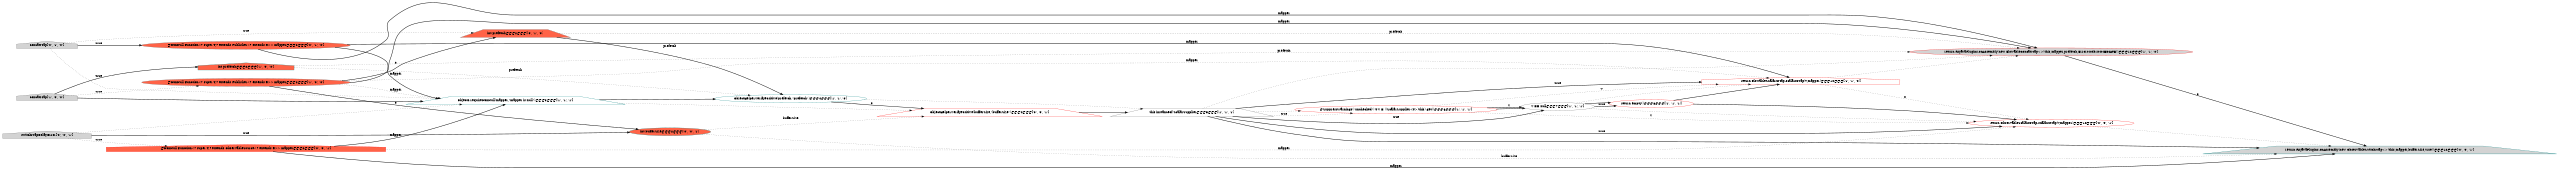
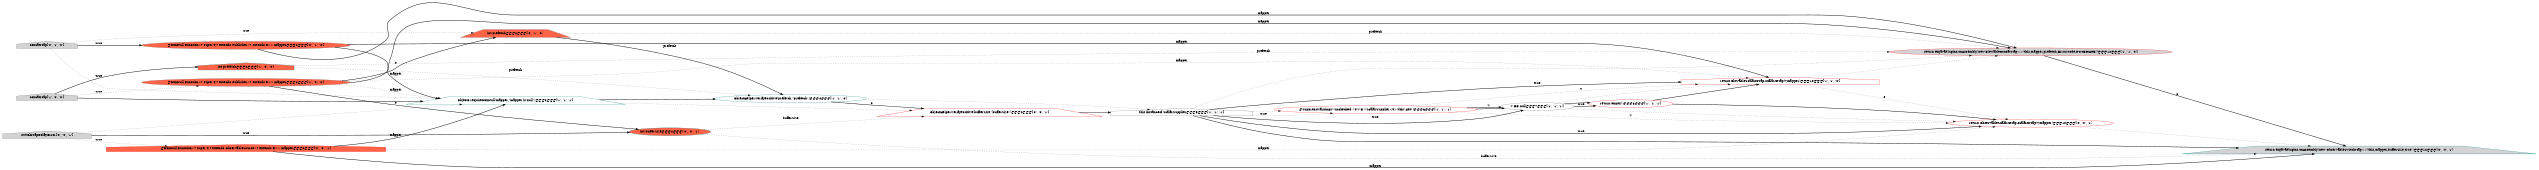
(1192, 112) -> (1182, 112)
